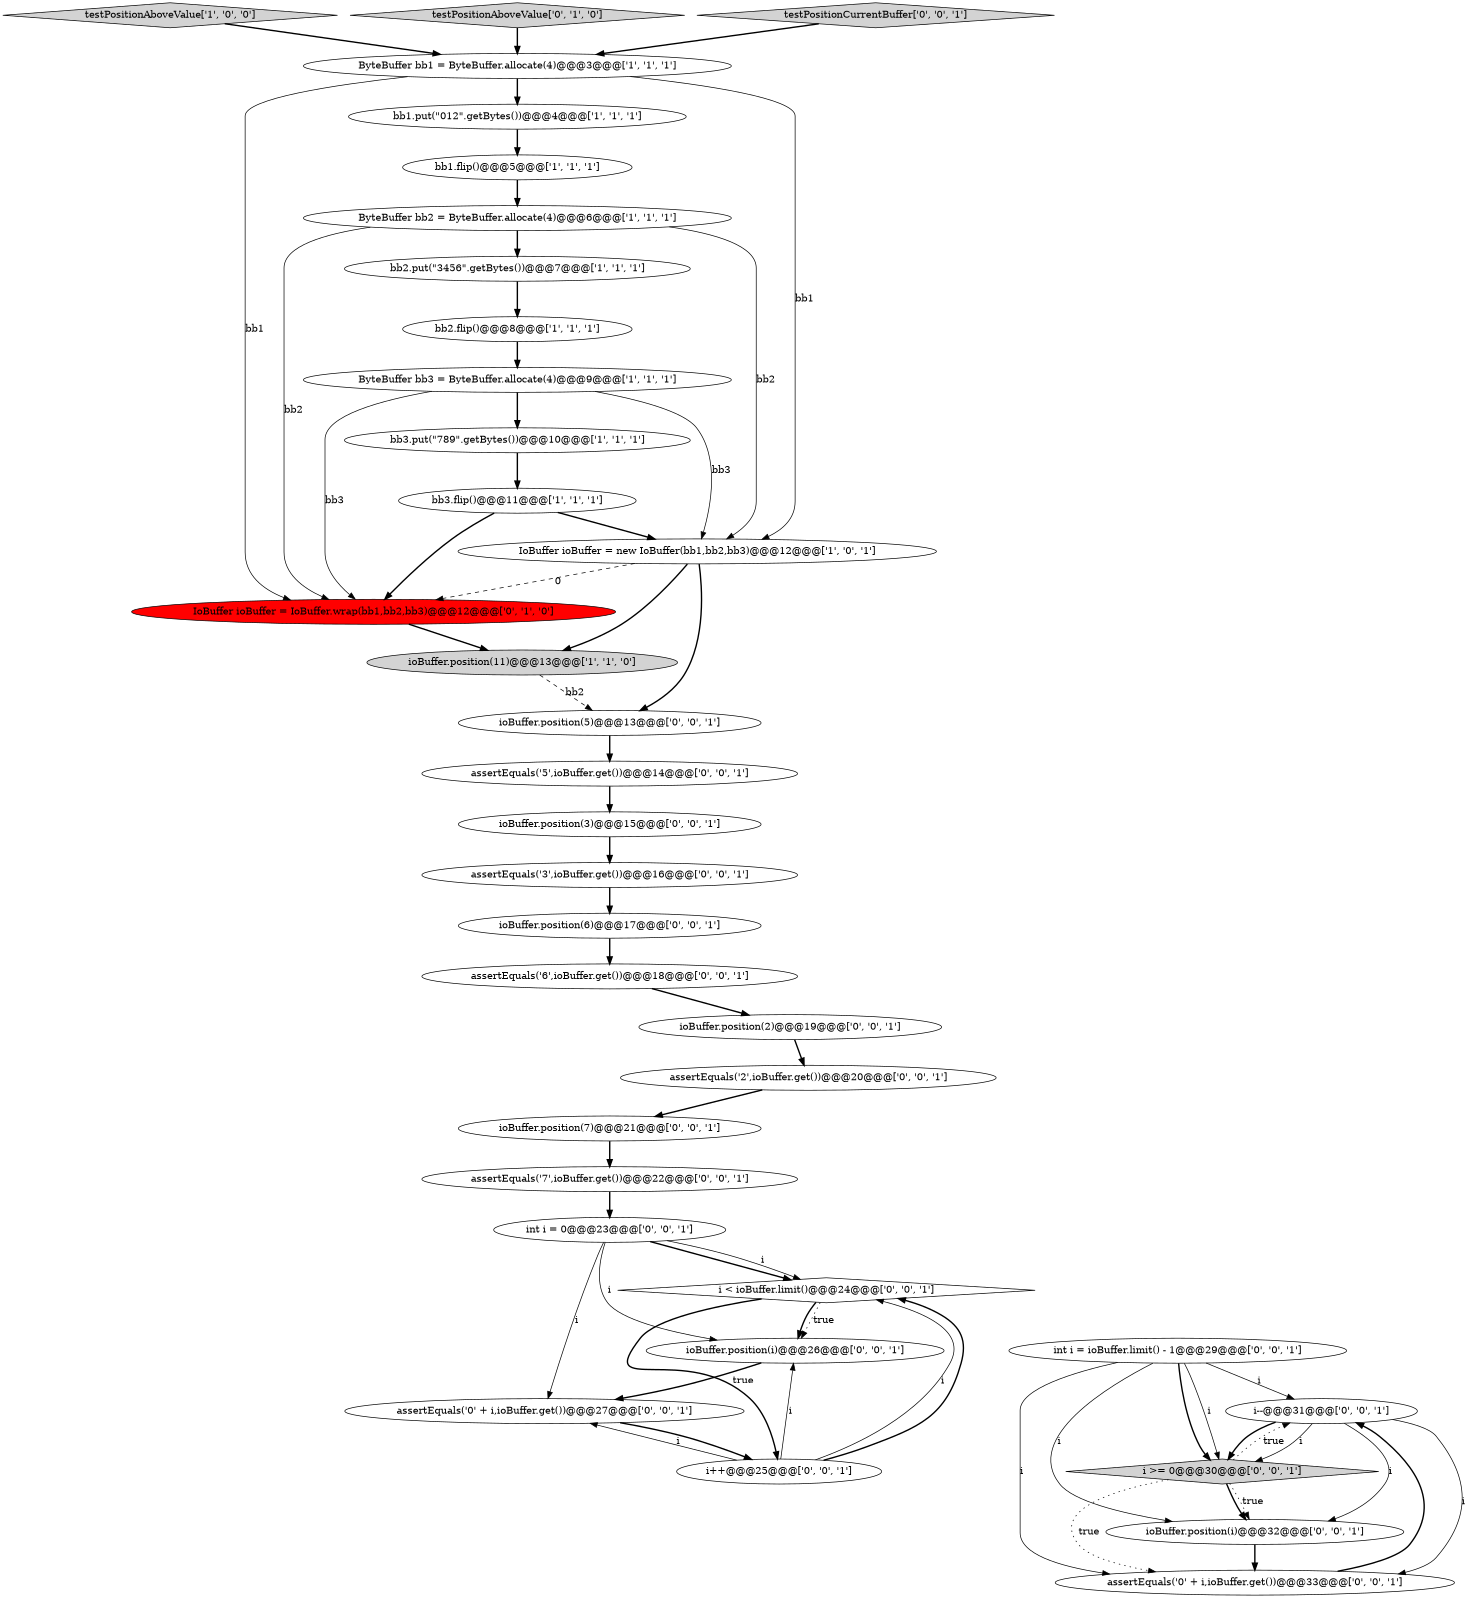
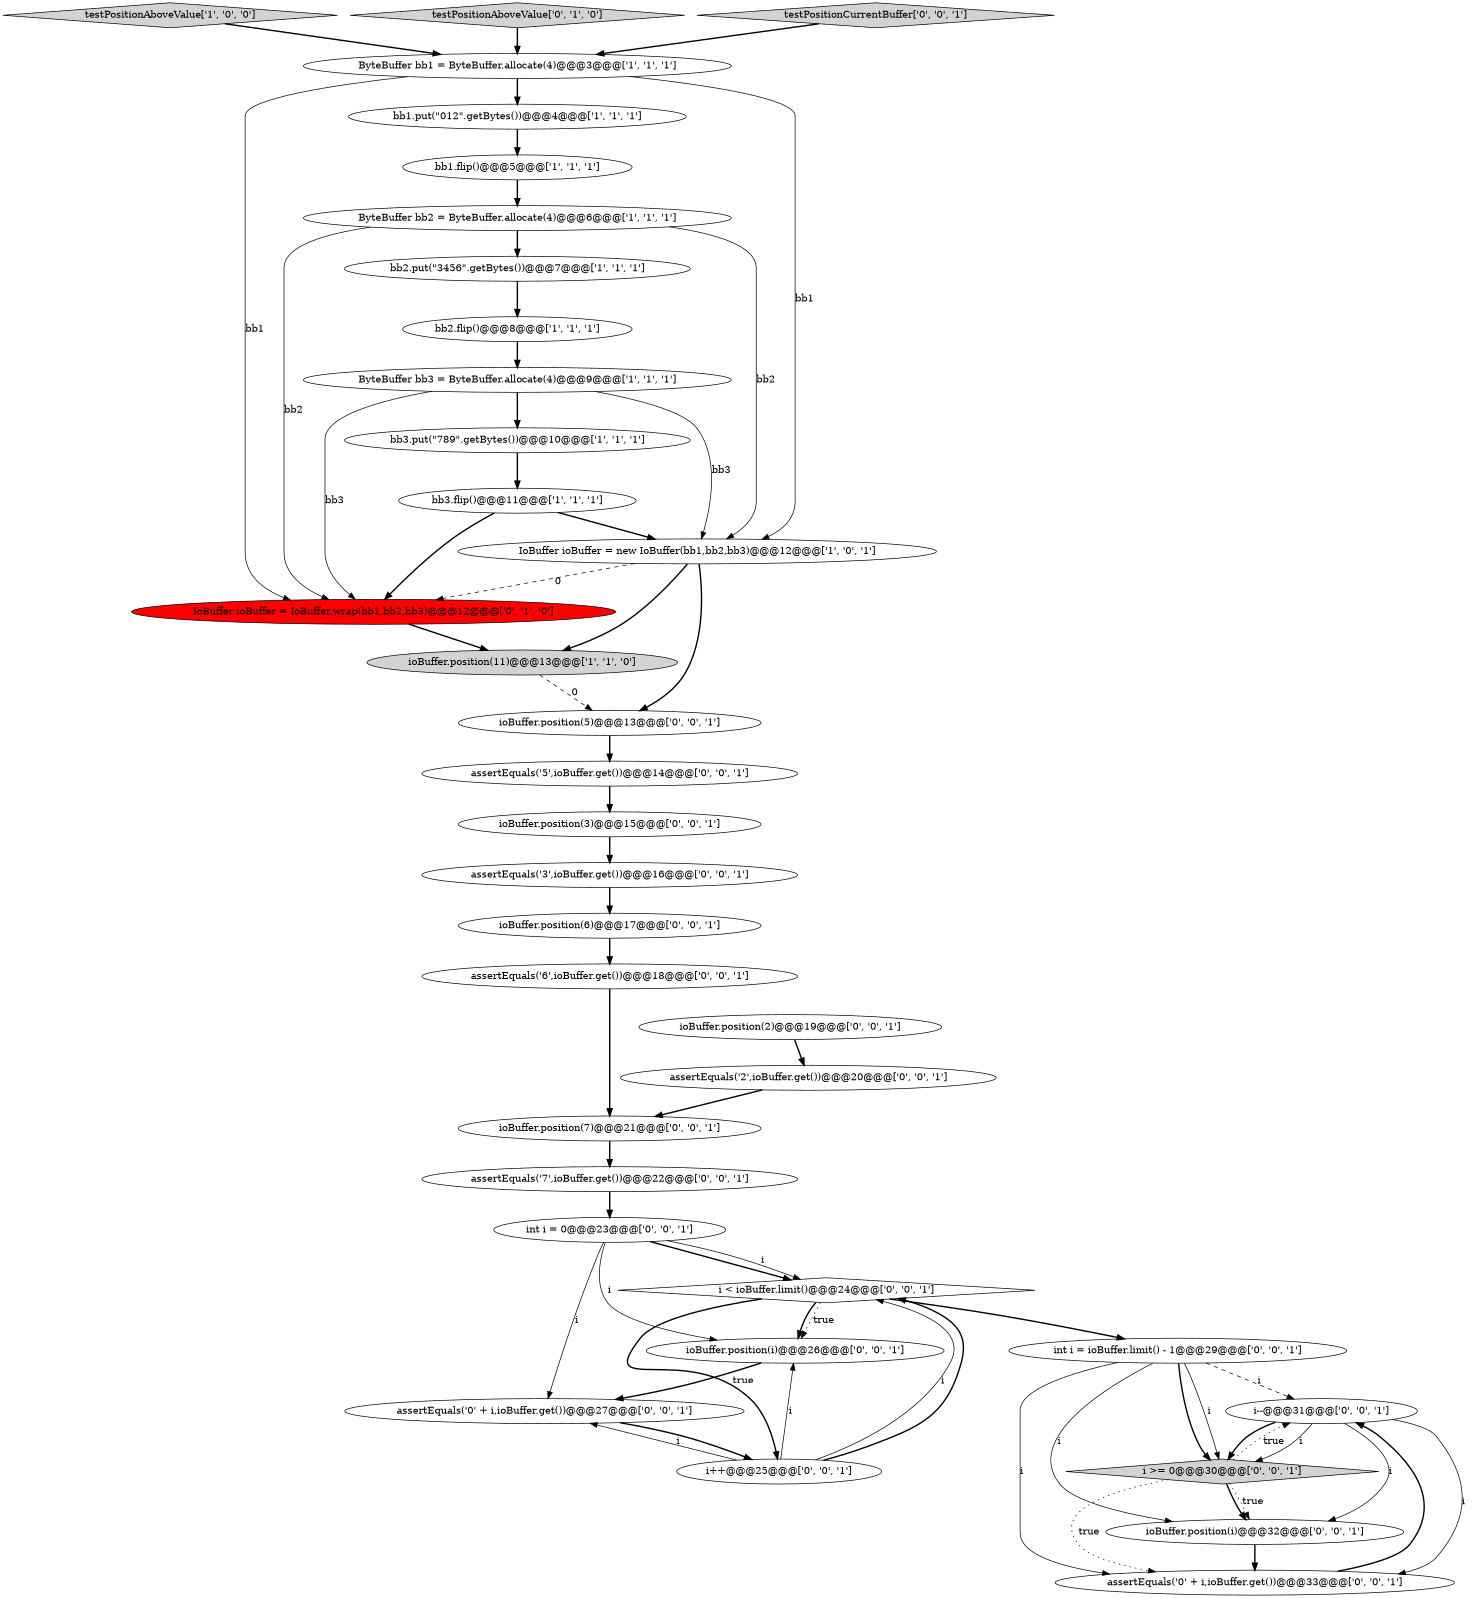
(575, 693) -> (575, 693)
(697, 1001) -> (610, 1049)
none -> (1004, 1316)
(1247, 1380) -> (1247, 1380)
